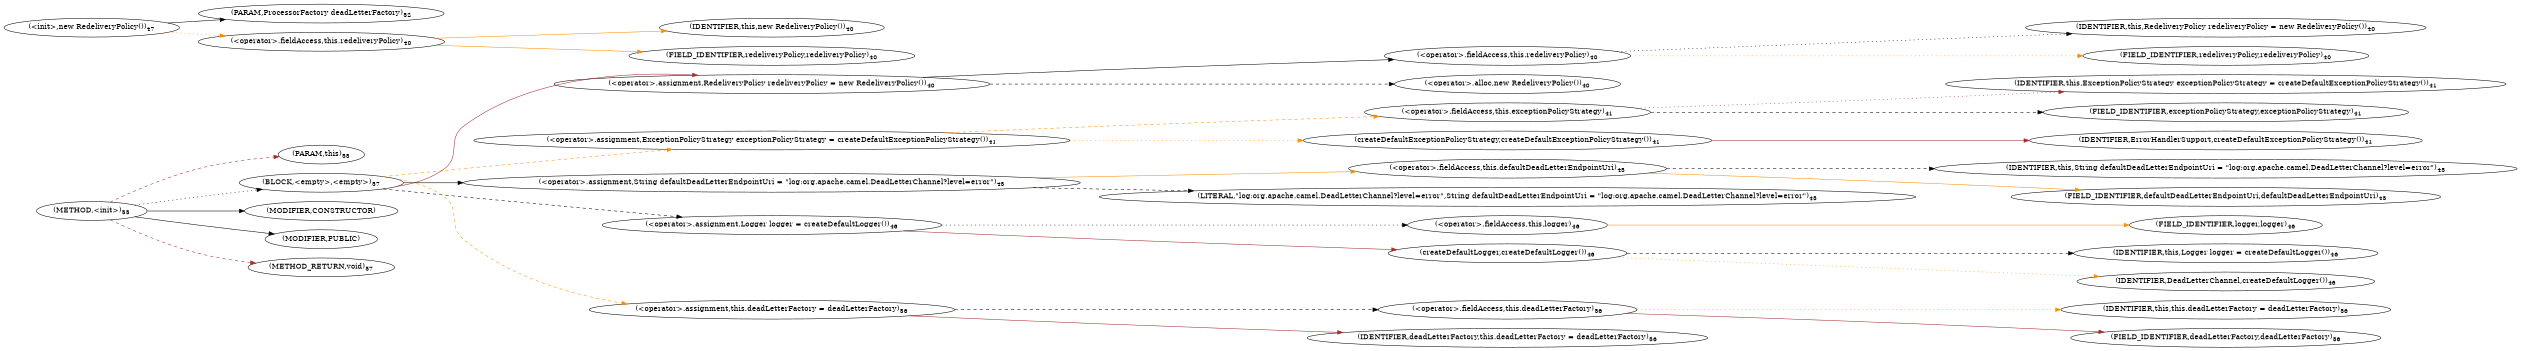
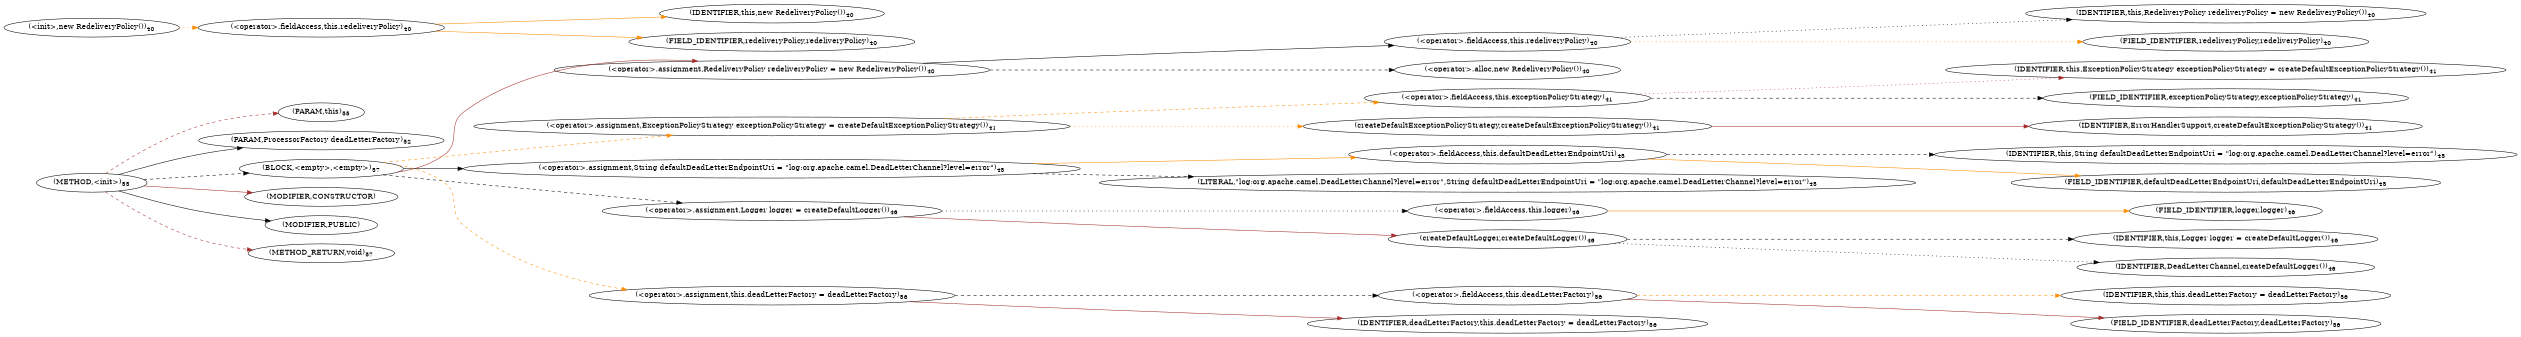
(194, 21) -> (178, 159)
(151, 27) -> (151, 27)
(196, 197) -> (194, 177)
(193, 211) -> (195, 189)
(1854, 267) -> (1854, 253)
(1846, 310) -> (1846, 296)
